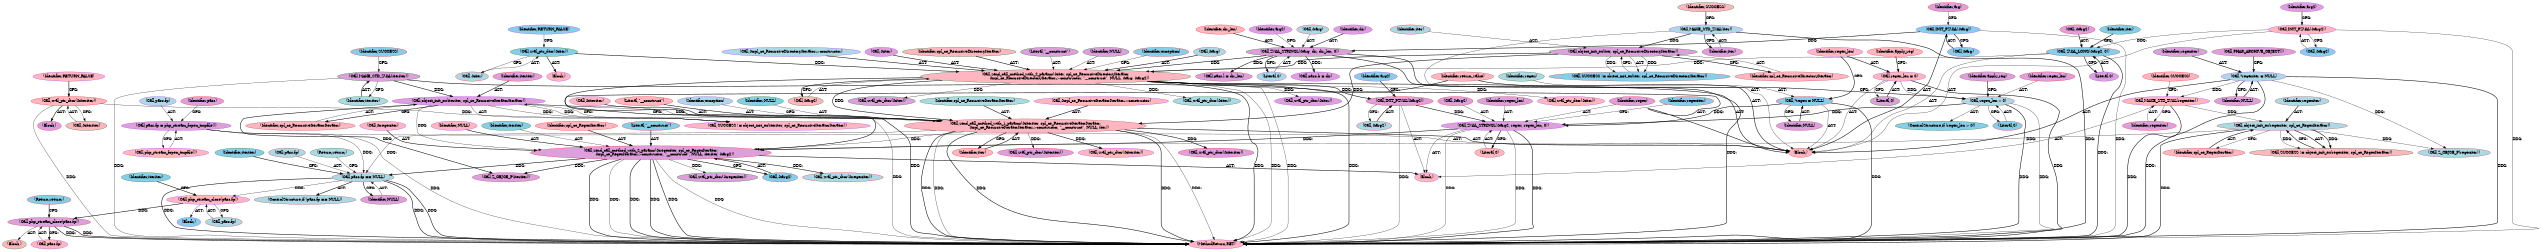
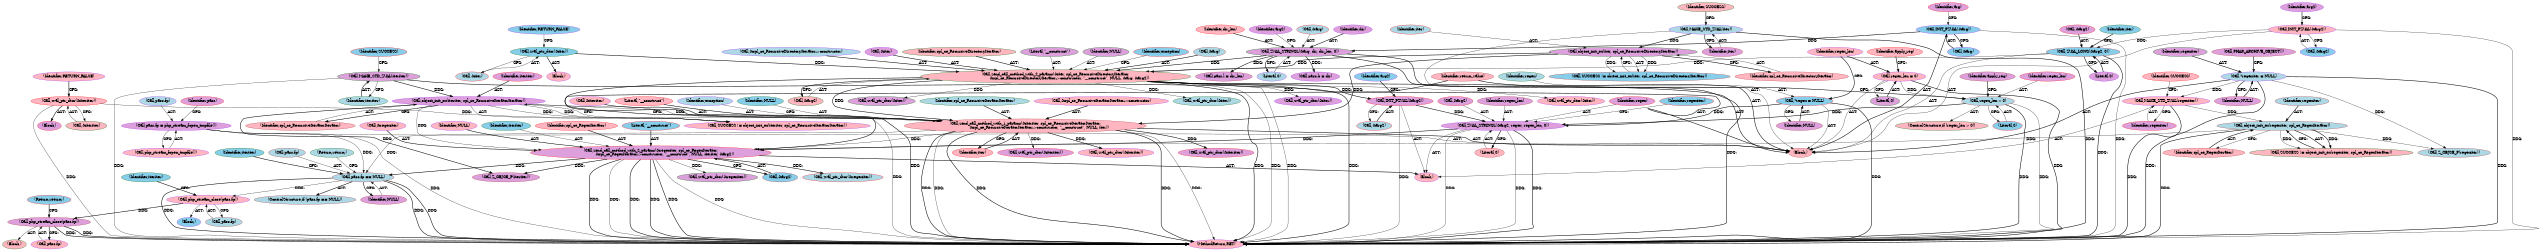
(1942, 126) -> (1942, 126)
